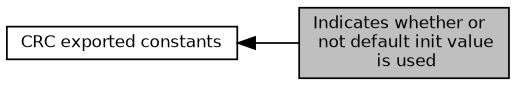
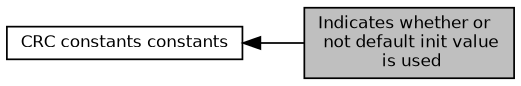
(122, 43) -> (125, 43)
